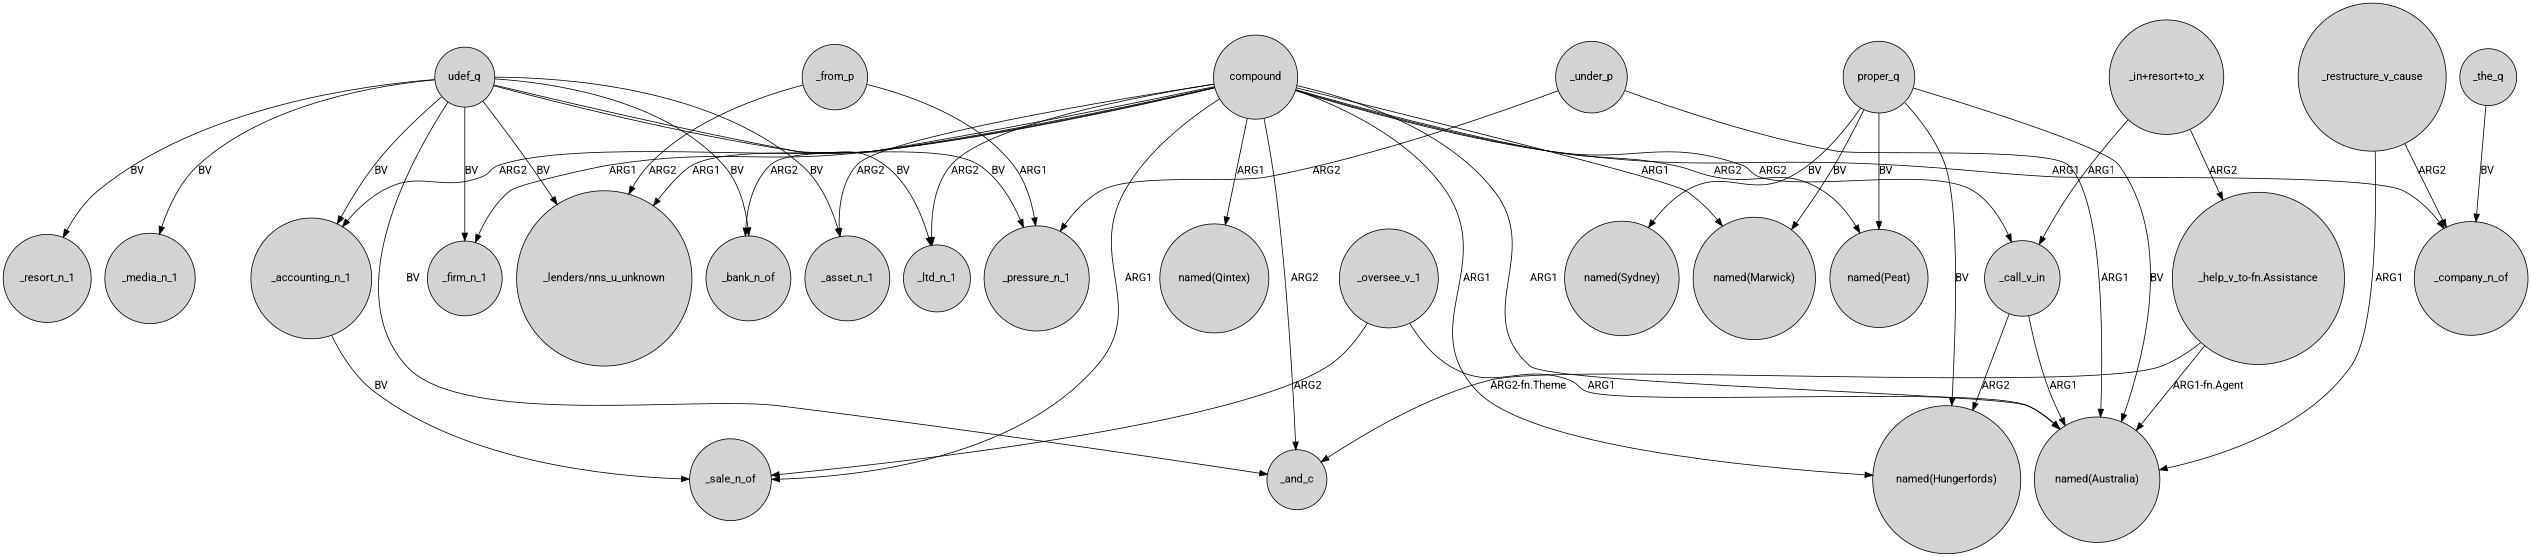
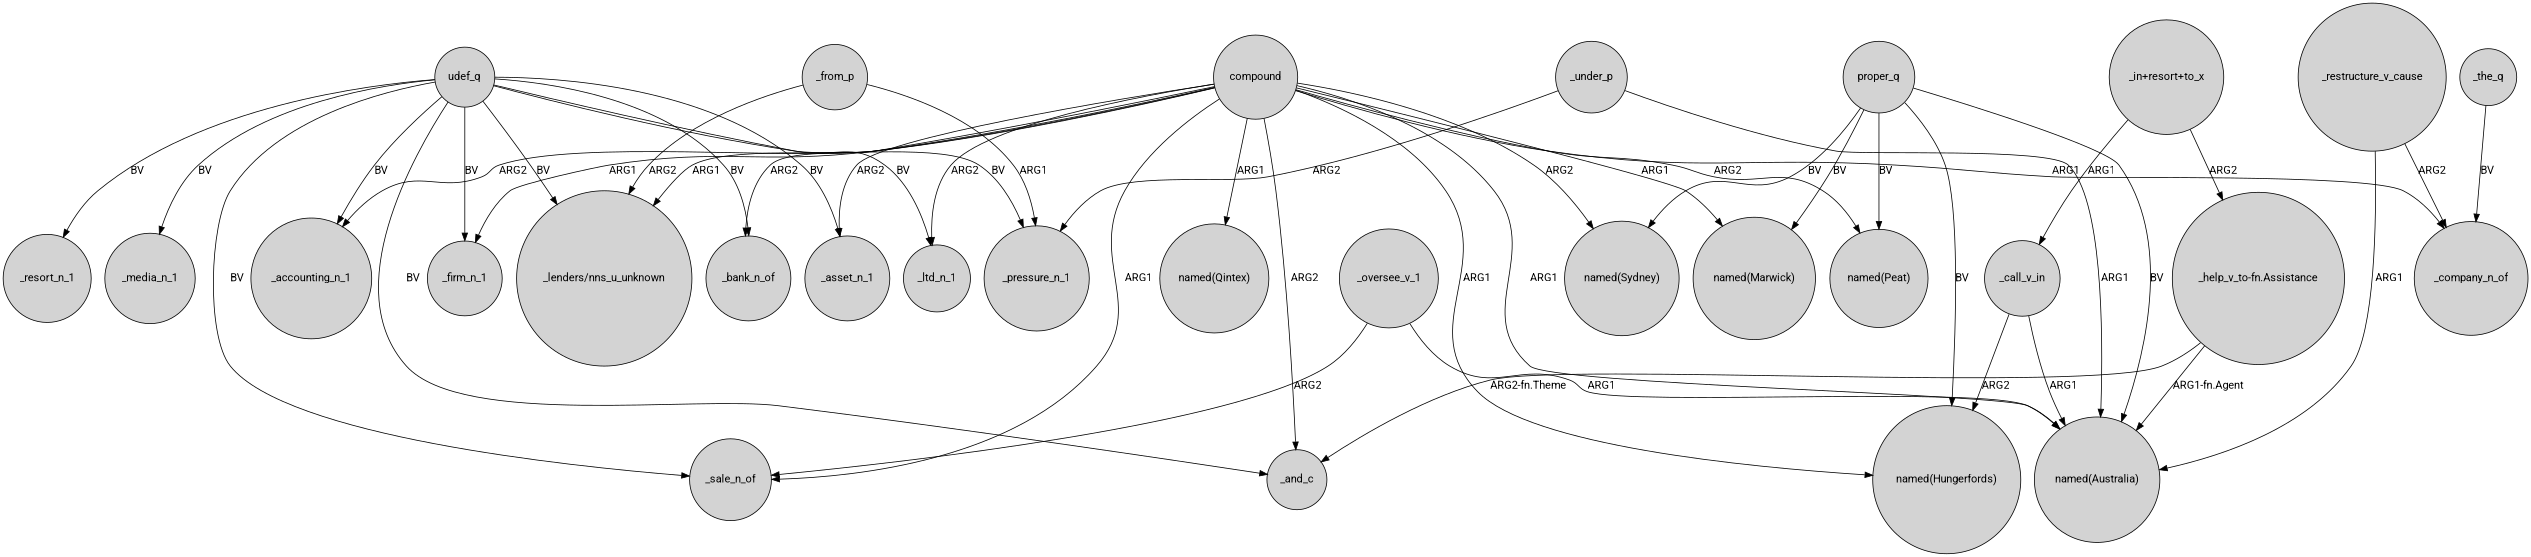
(1663, 152) -> (1434, 117)
(487, 447) -> (251, 382)
